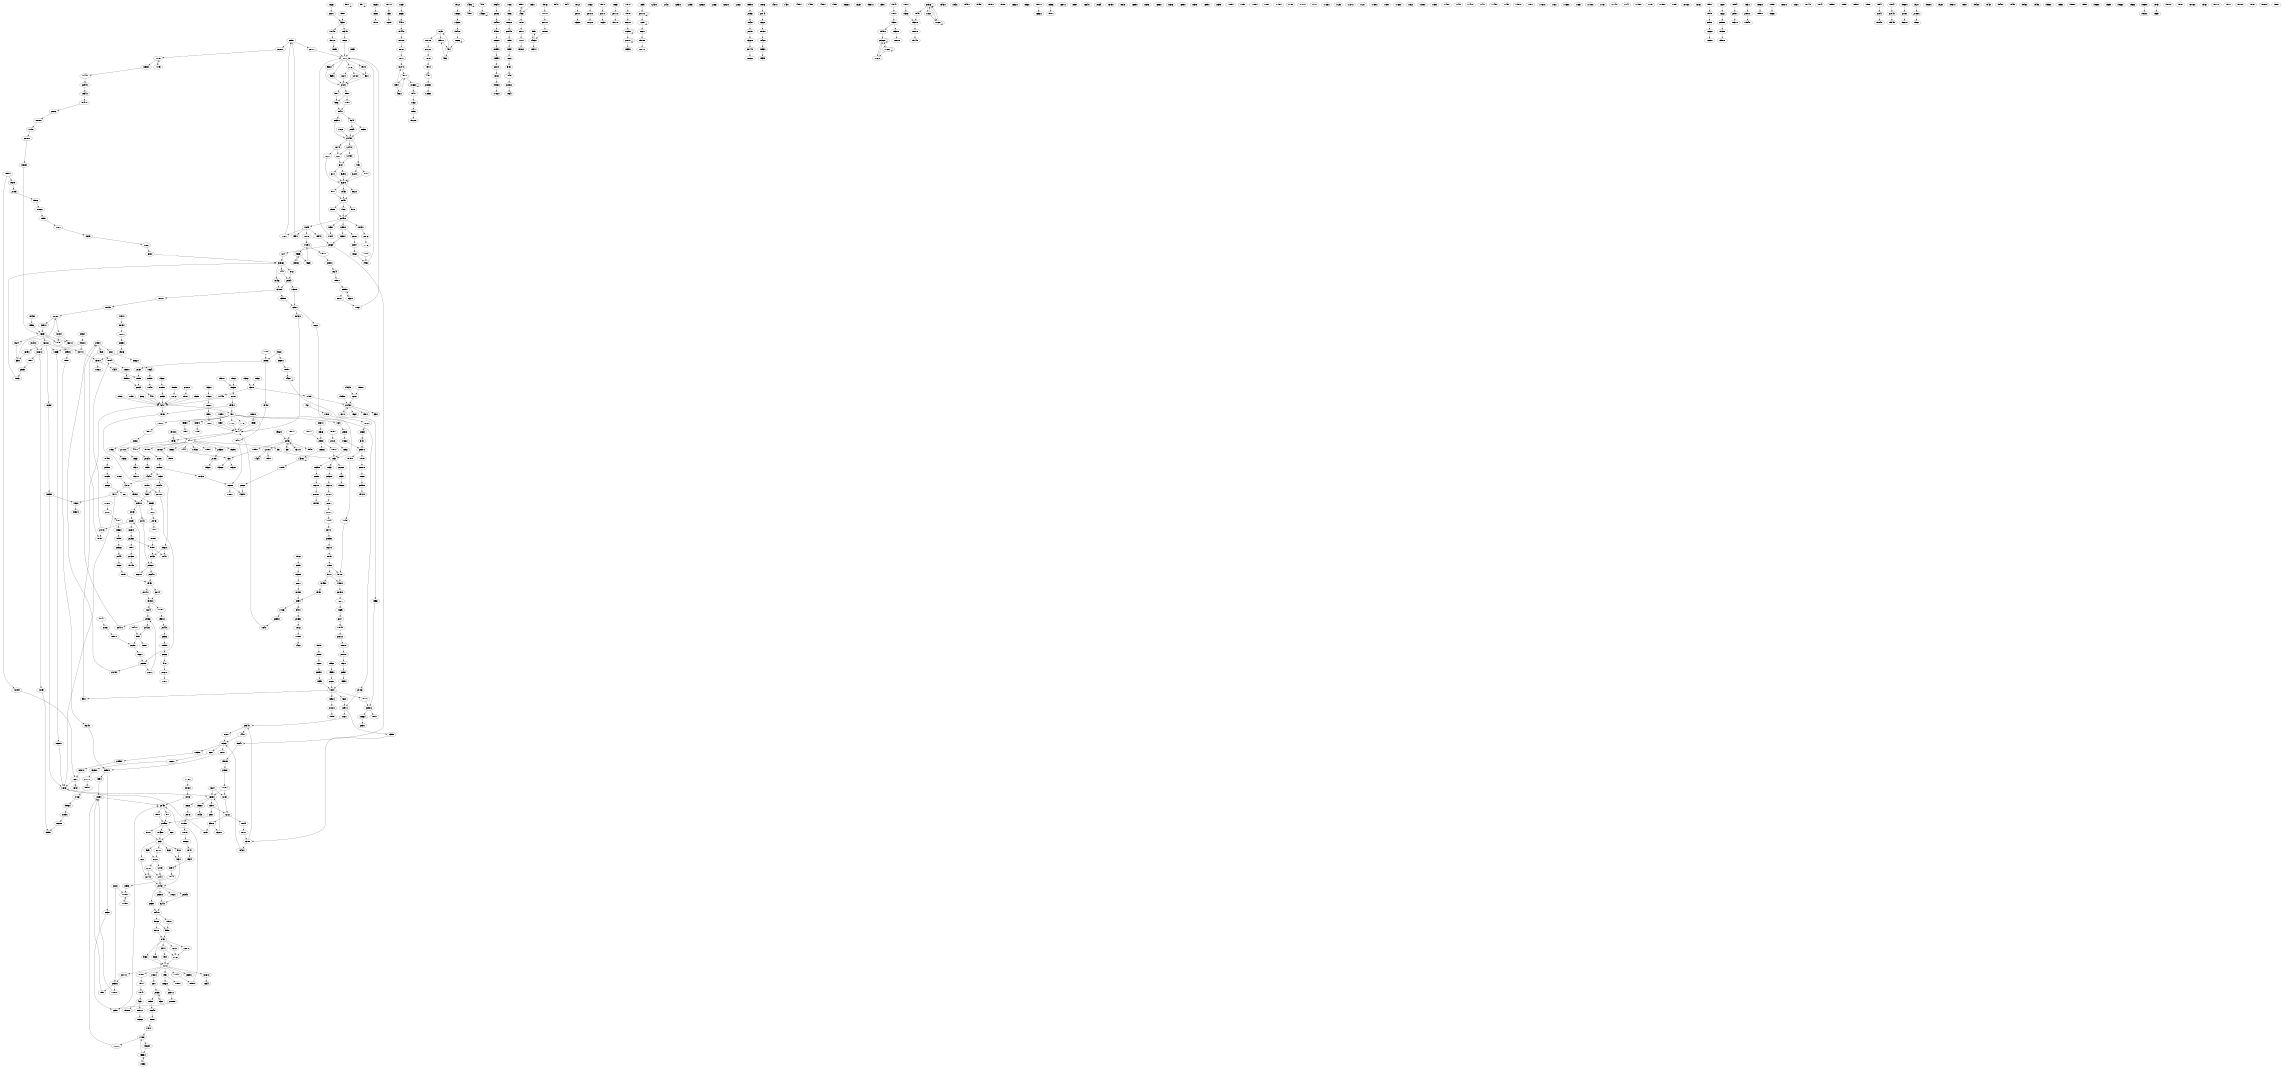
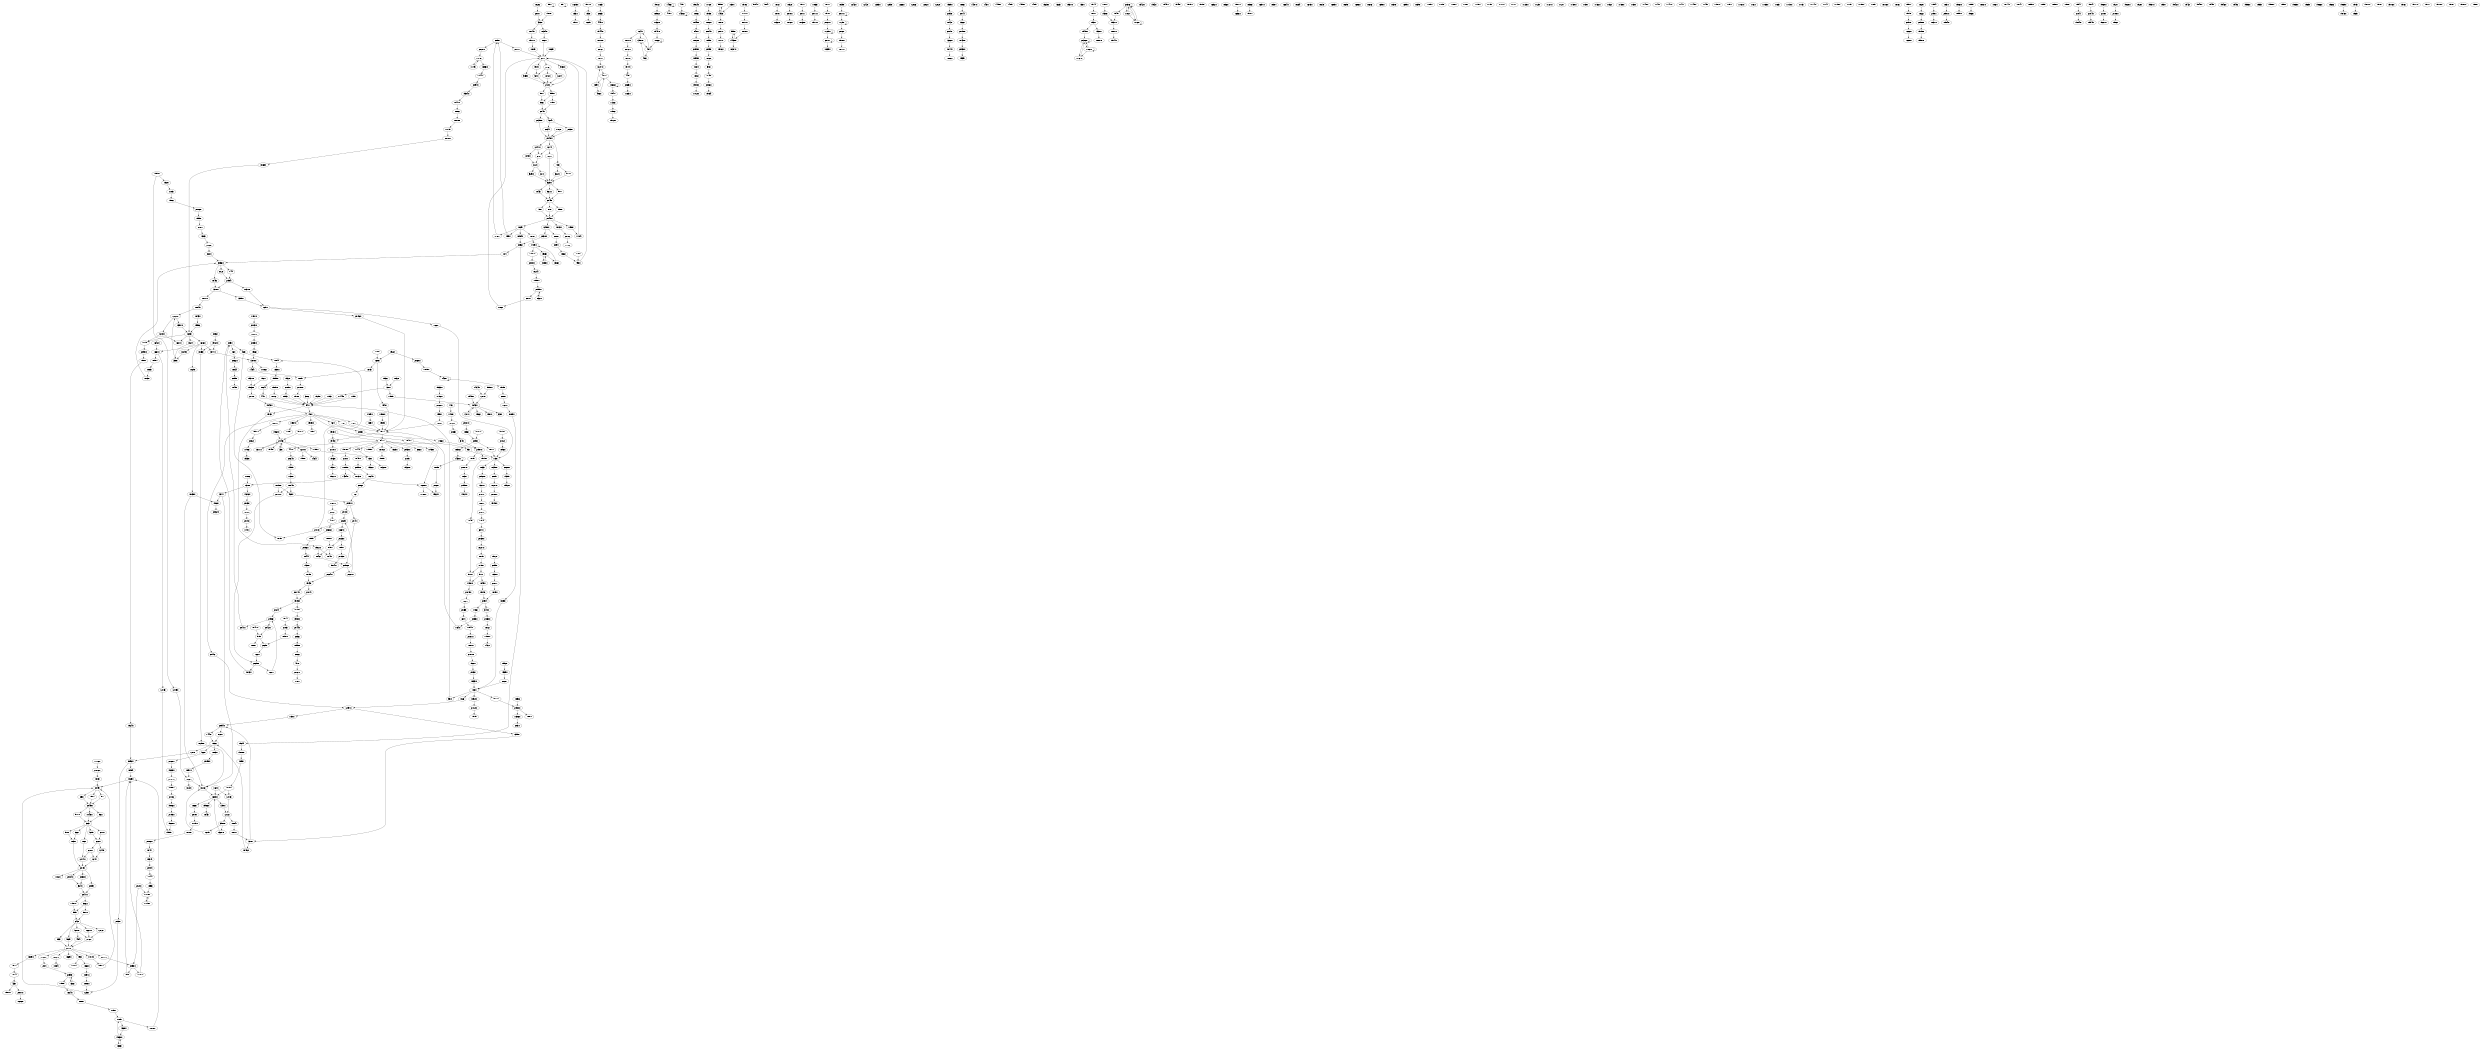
(138, 382) -> (300, 382)
(375, 460) -> (473, 381)
(211, 810) -> (90, 792)
